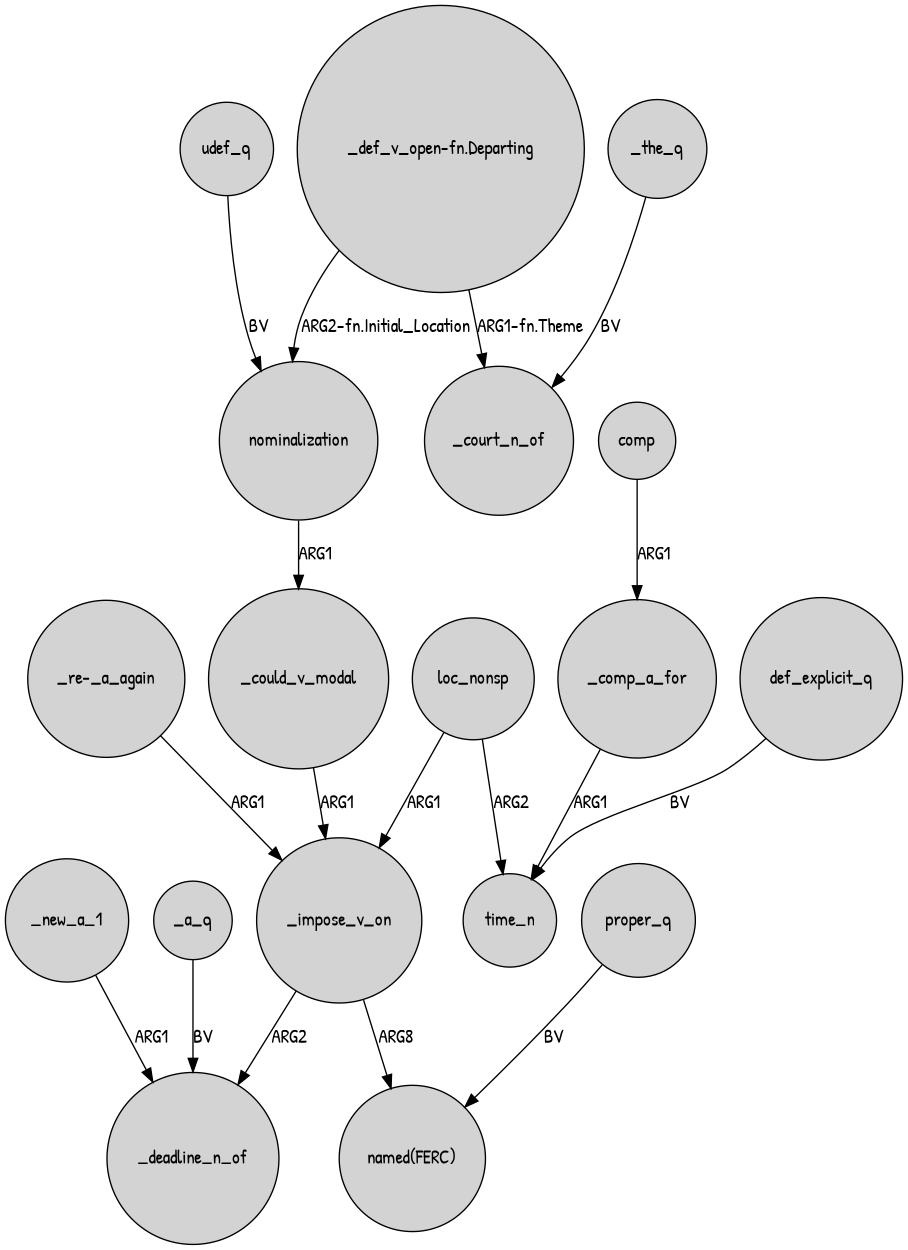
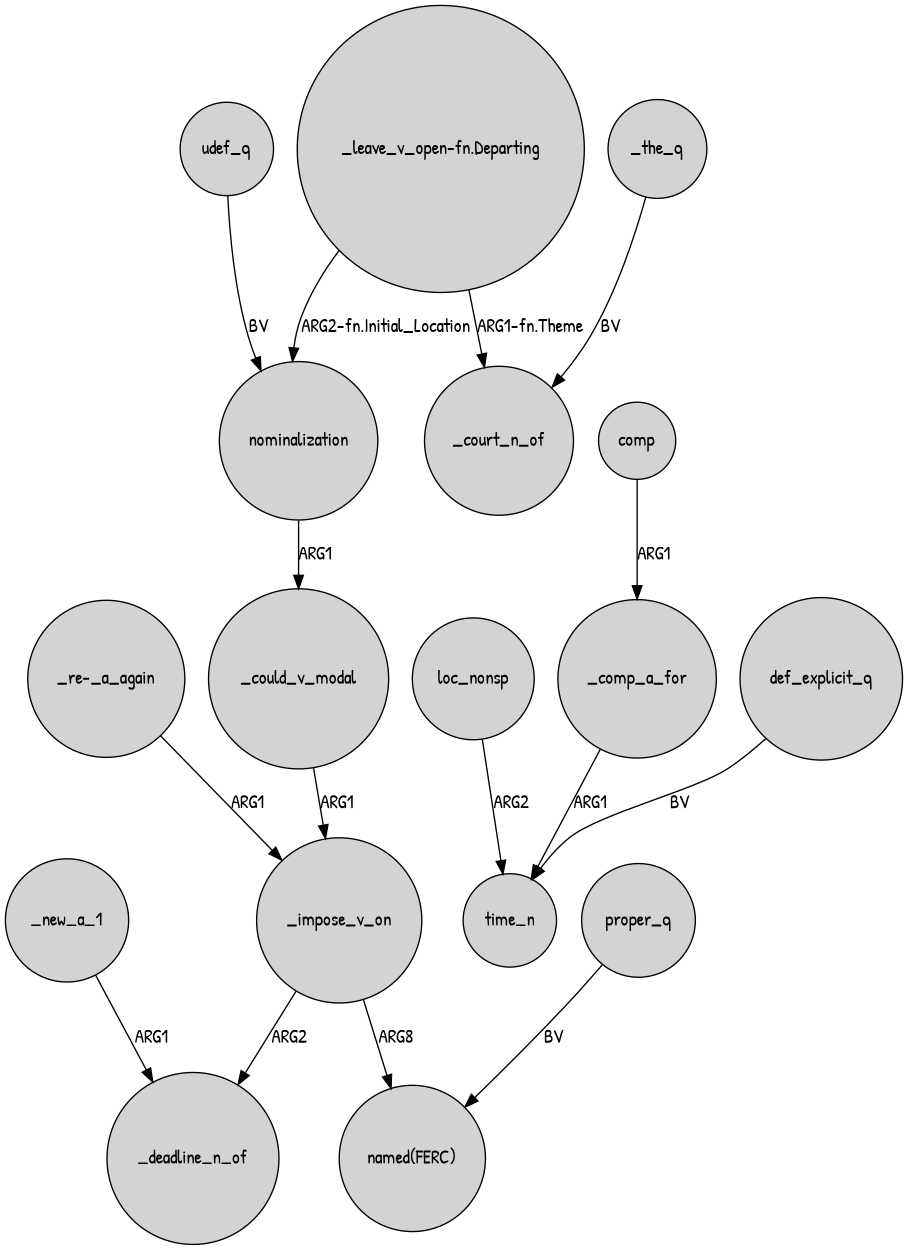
(441, 149) -> (441, 149)
(415, 784) -> none
(193, 920) -> none
